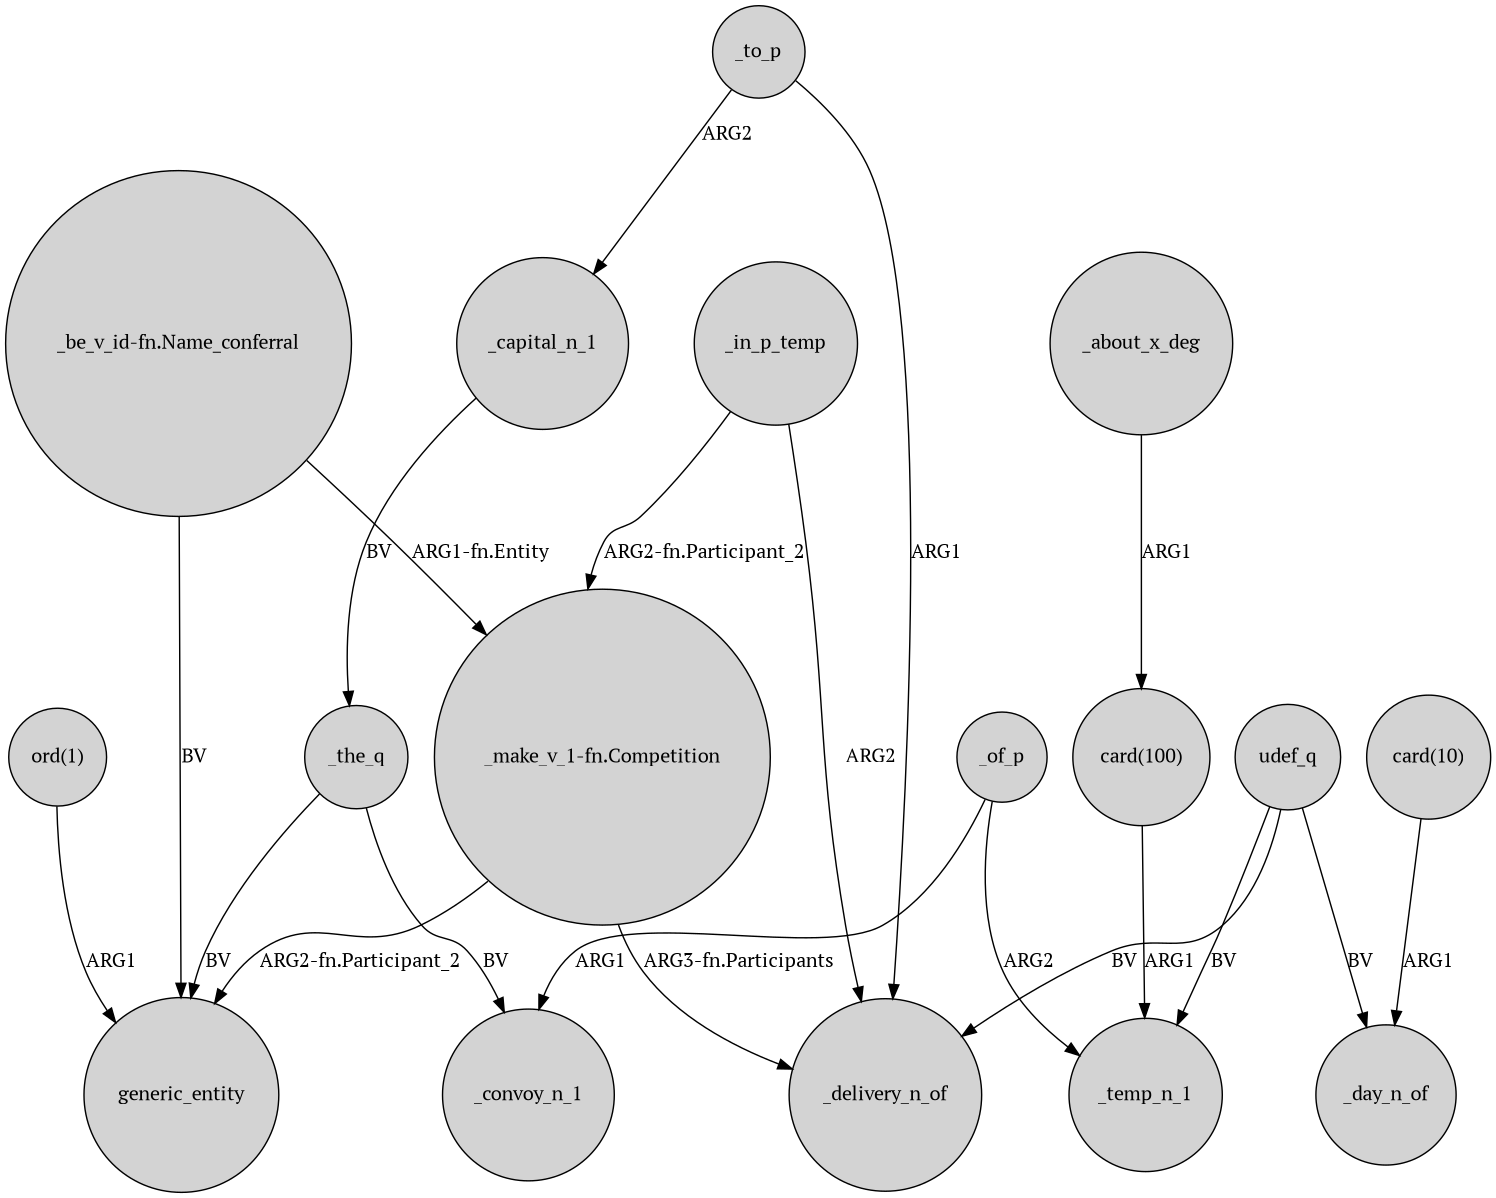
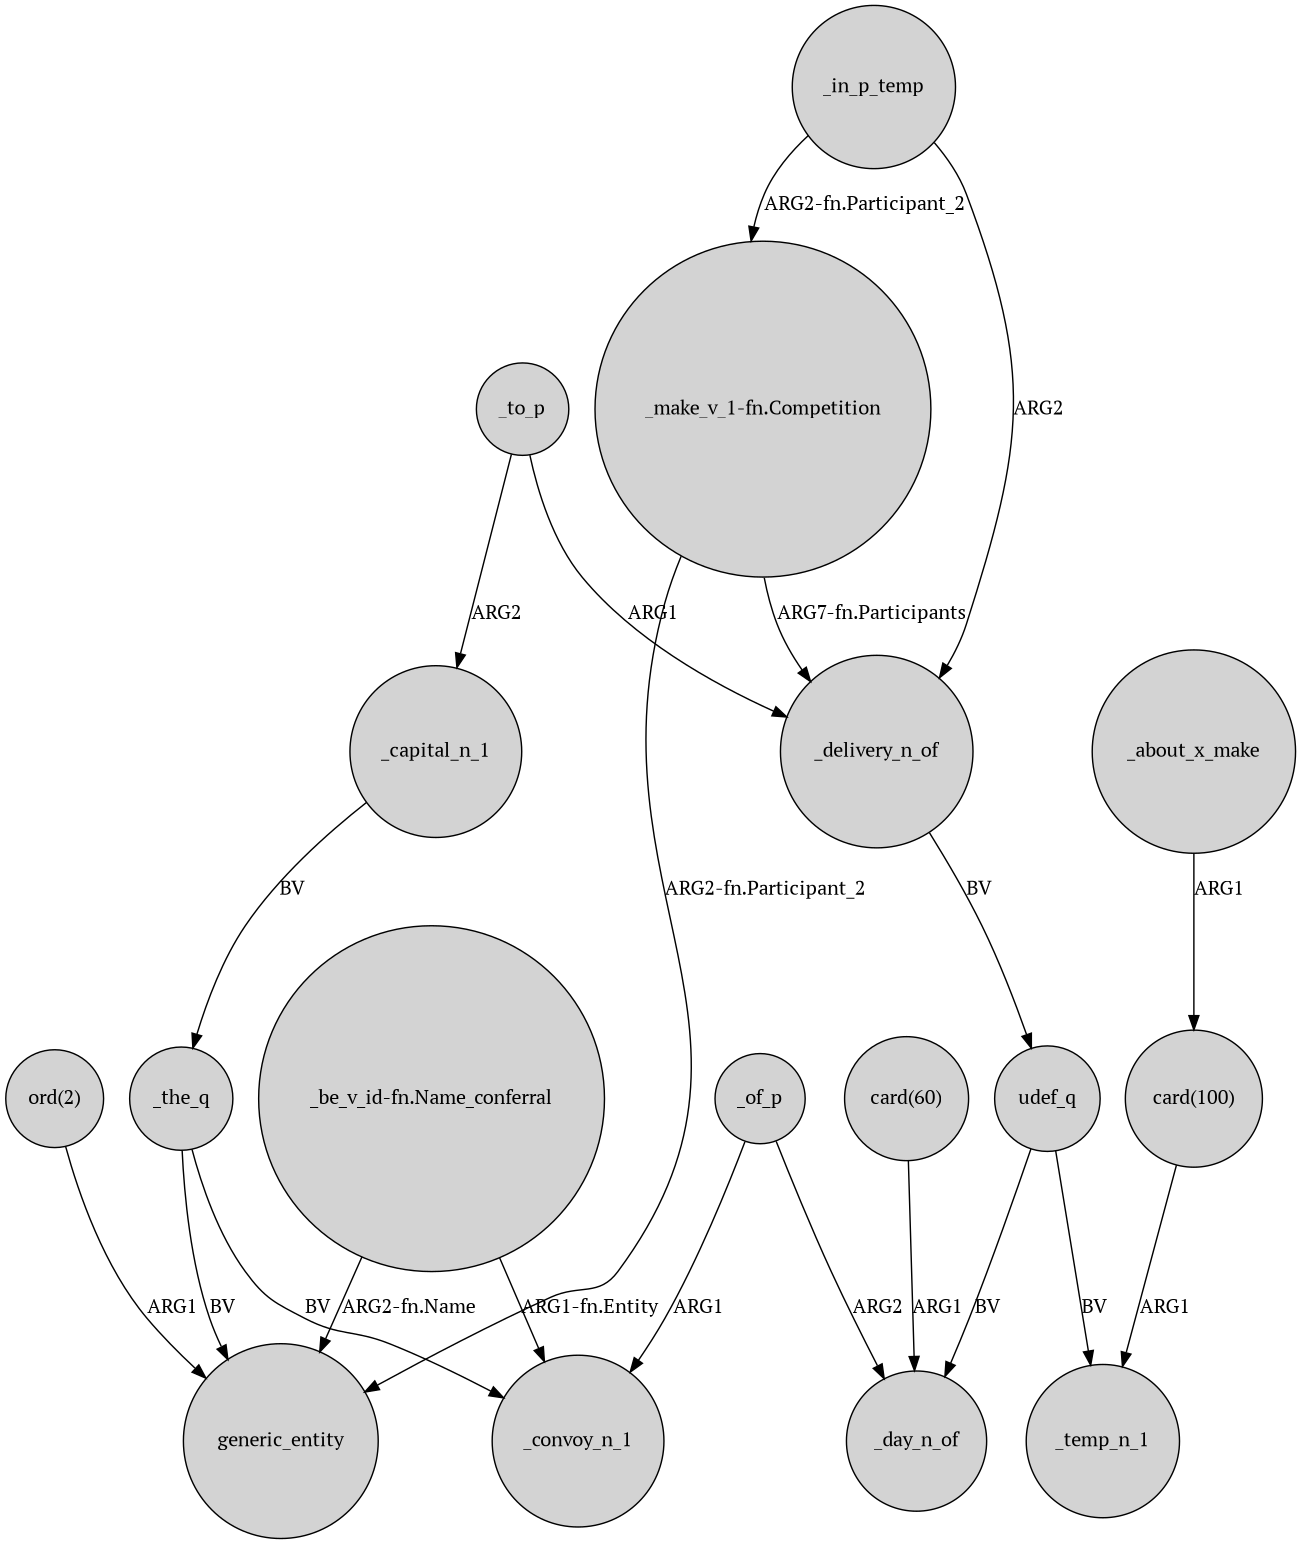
(1141, 344) -> (1194, 752)
(393, 541) -> (518, 1301)
(58, 757) -> (55, 1099)
(195, 757) -> (409, 1308)
(1429, 757) -> (907, 1099)
(992, 937) -> (824, 1255)
(1156, 943) -> (984, 931)
(739, 962) -> (872, 614)
